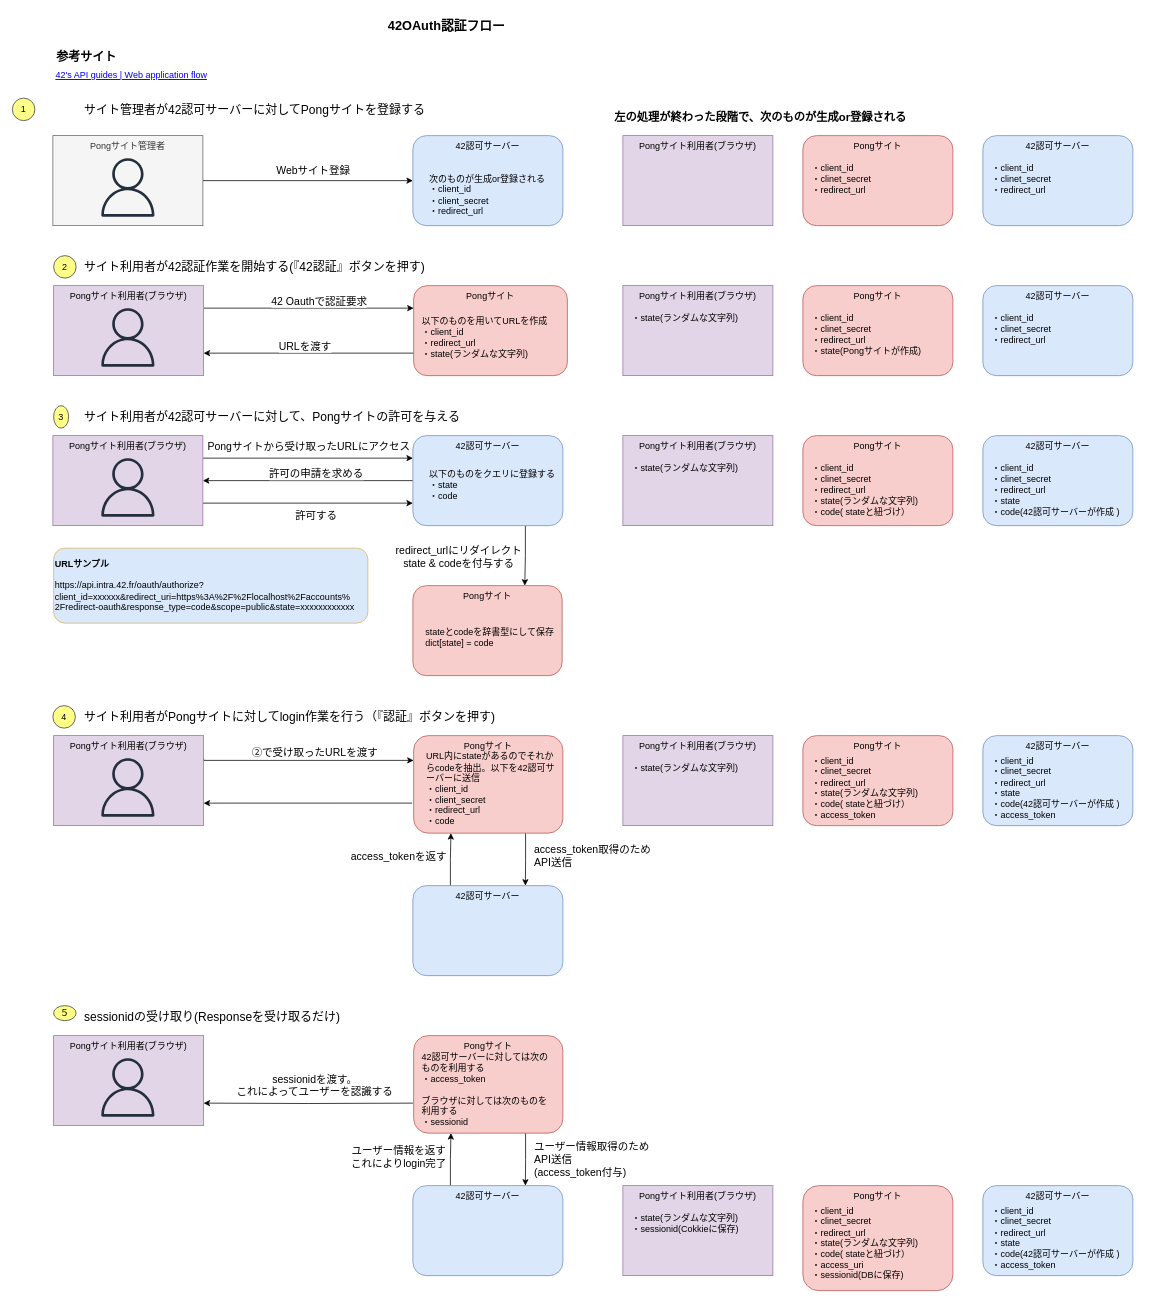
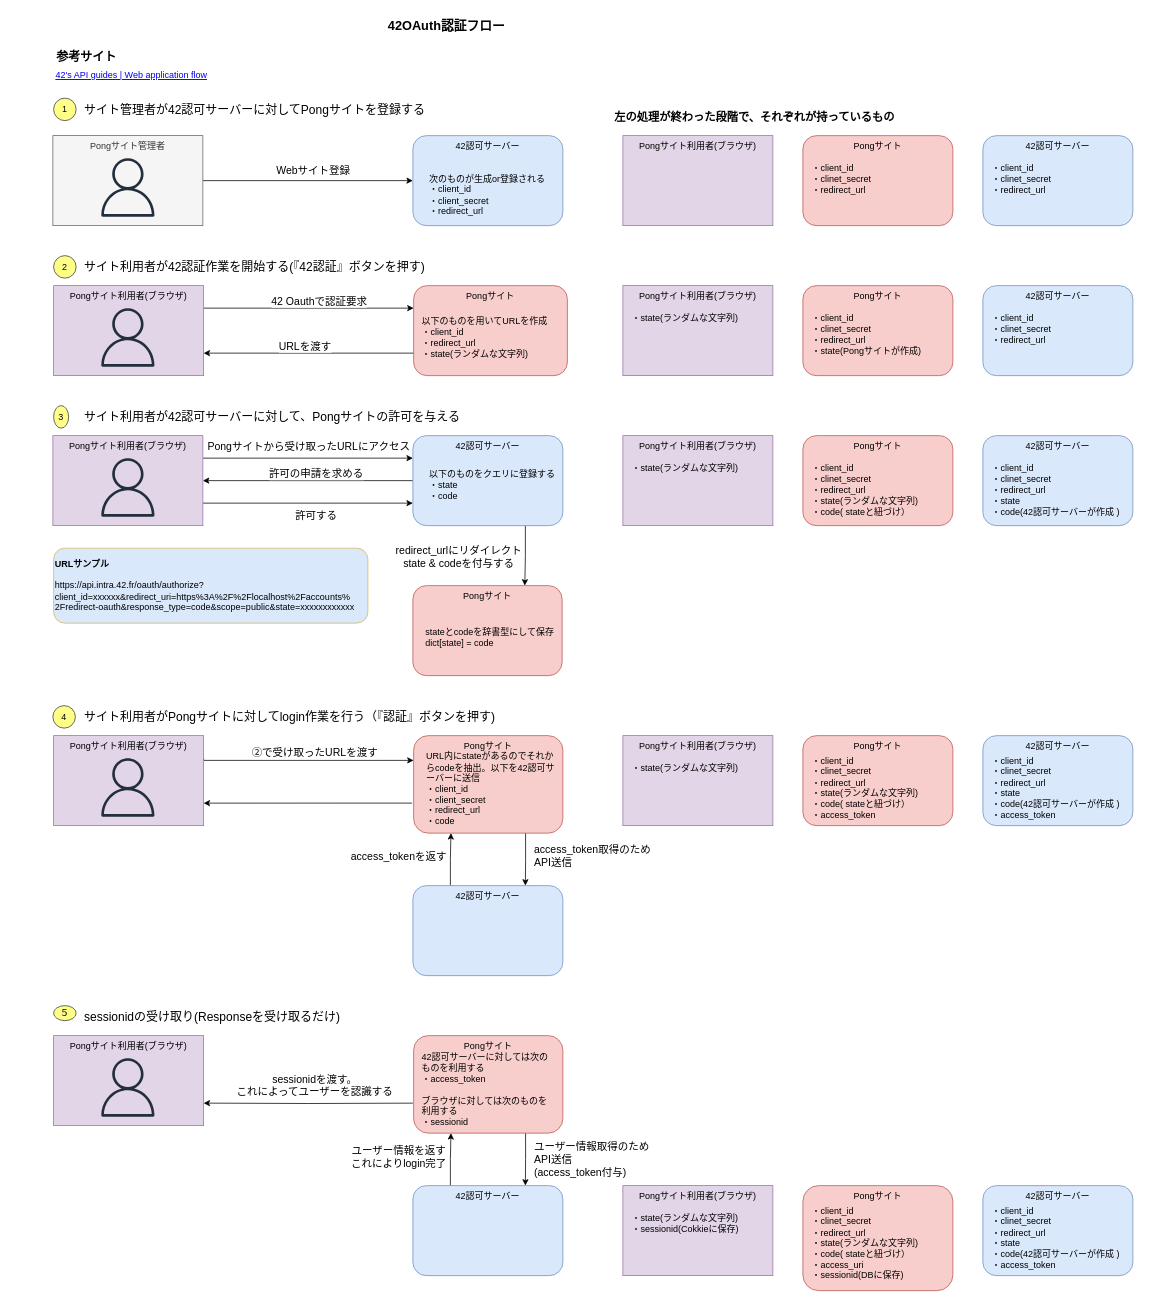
(24, 109) -> (65, 109)
(762, 117) -> (755, 117)
